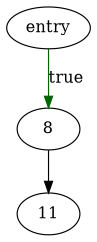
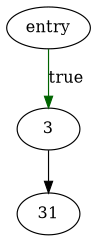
(49, 129) -> (49, 129)
(49, 214) -> (49, 214)
